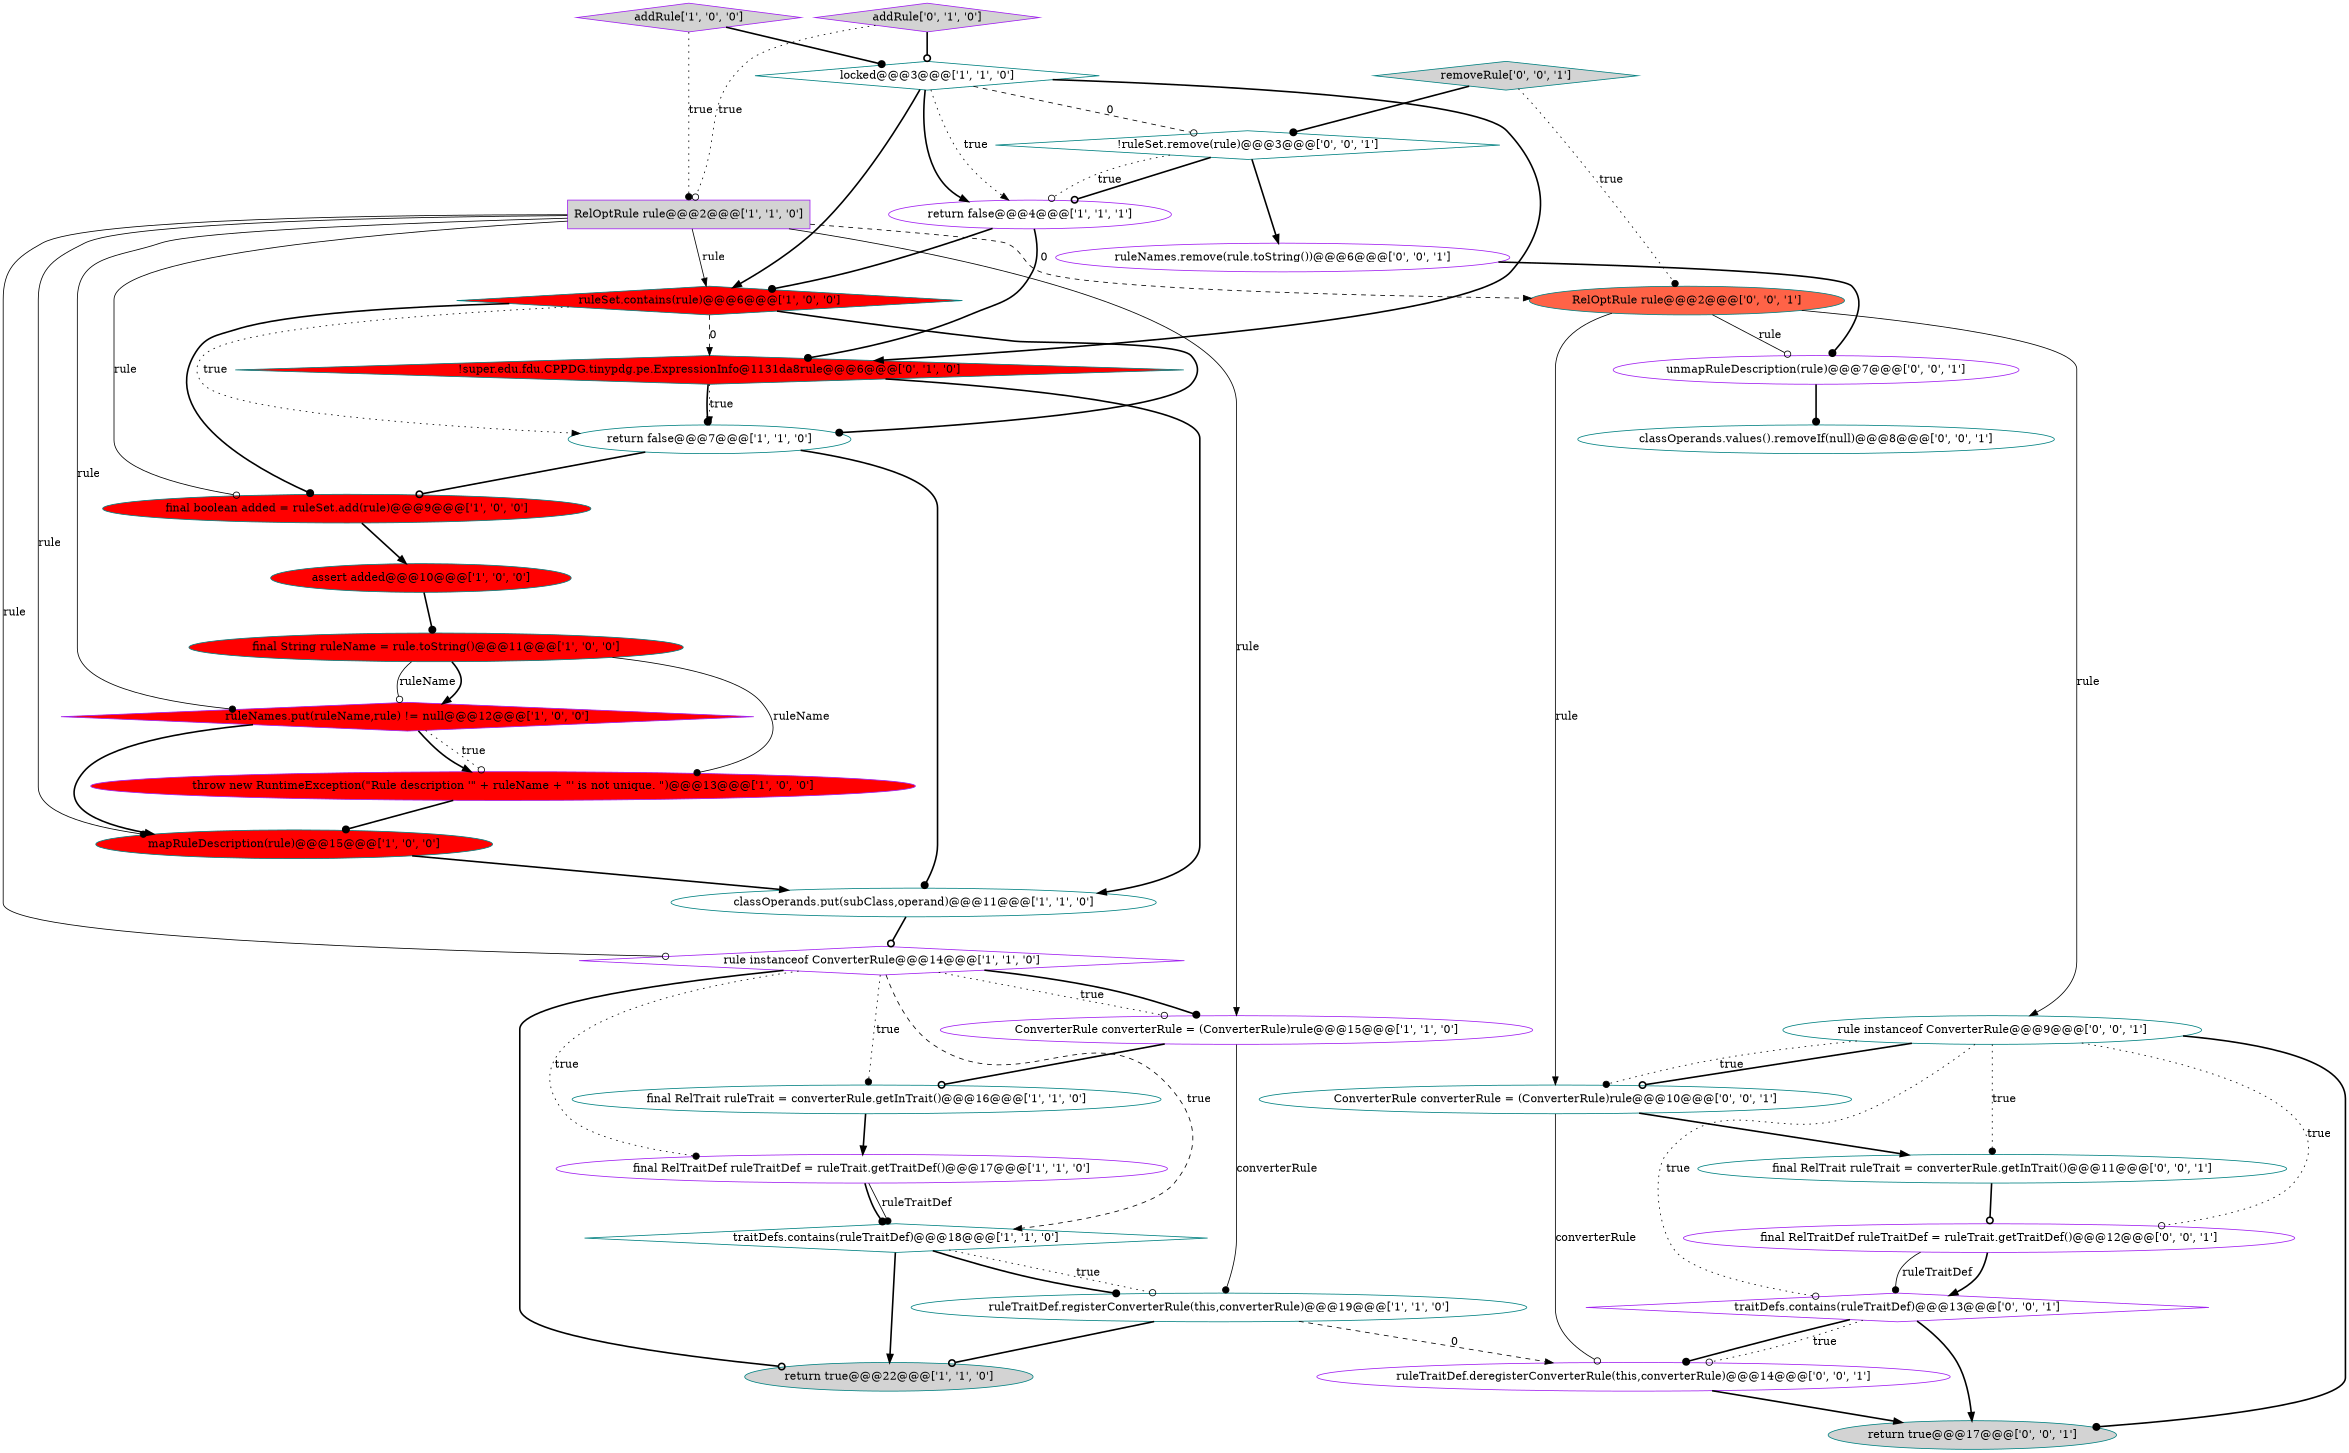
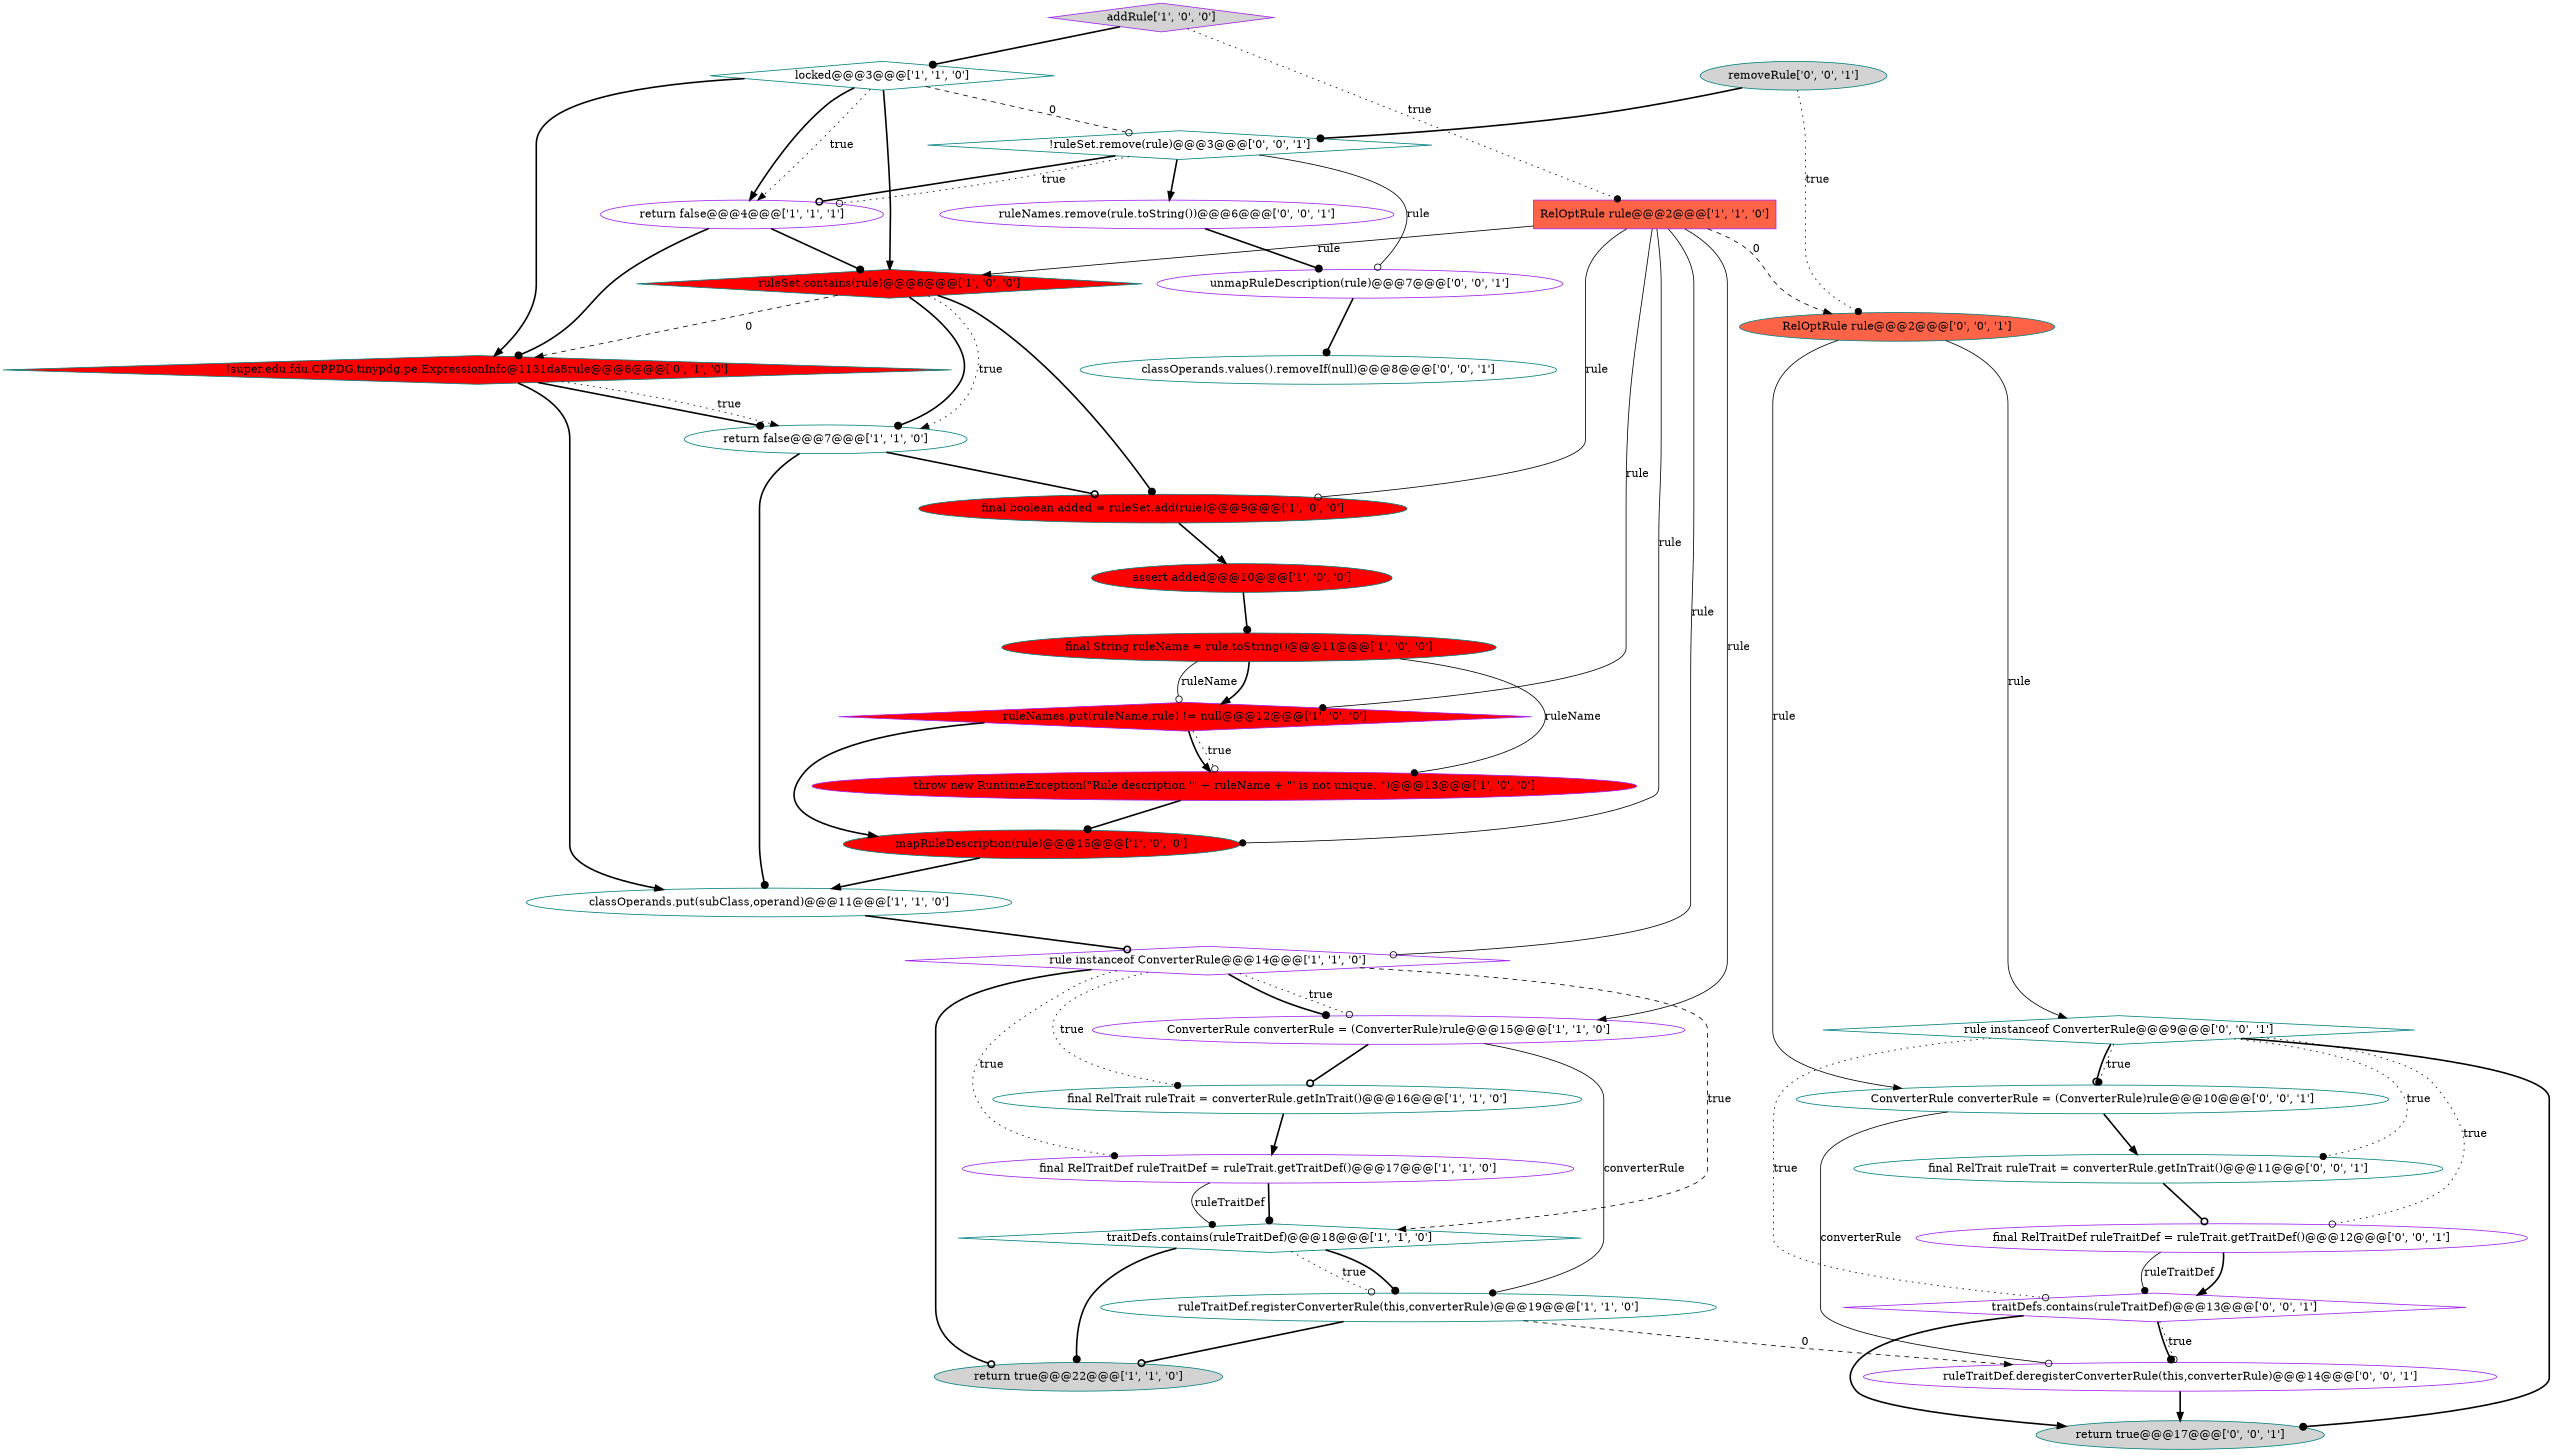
(927, 18) -> none
(1506, 76) -> (1794, 76)
(689, 214) -> (1655, 214)
(1749, 334) -> (1369, 180)
(1992, 1030) -> (2119, 1030)
(893, 1303) -> (1104, 1283)
